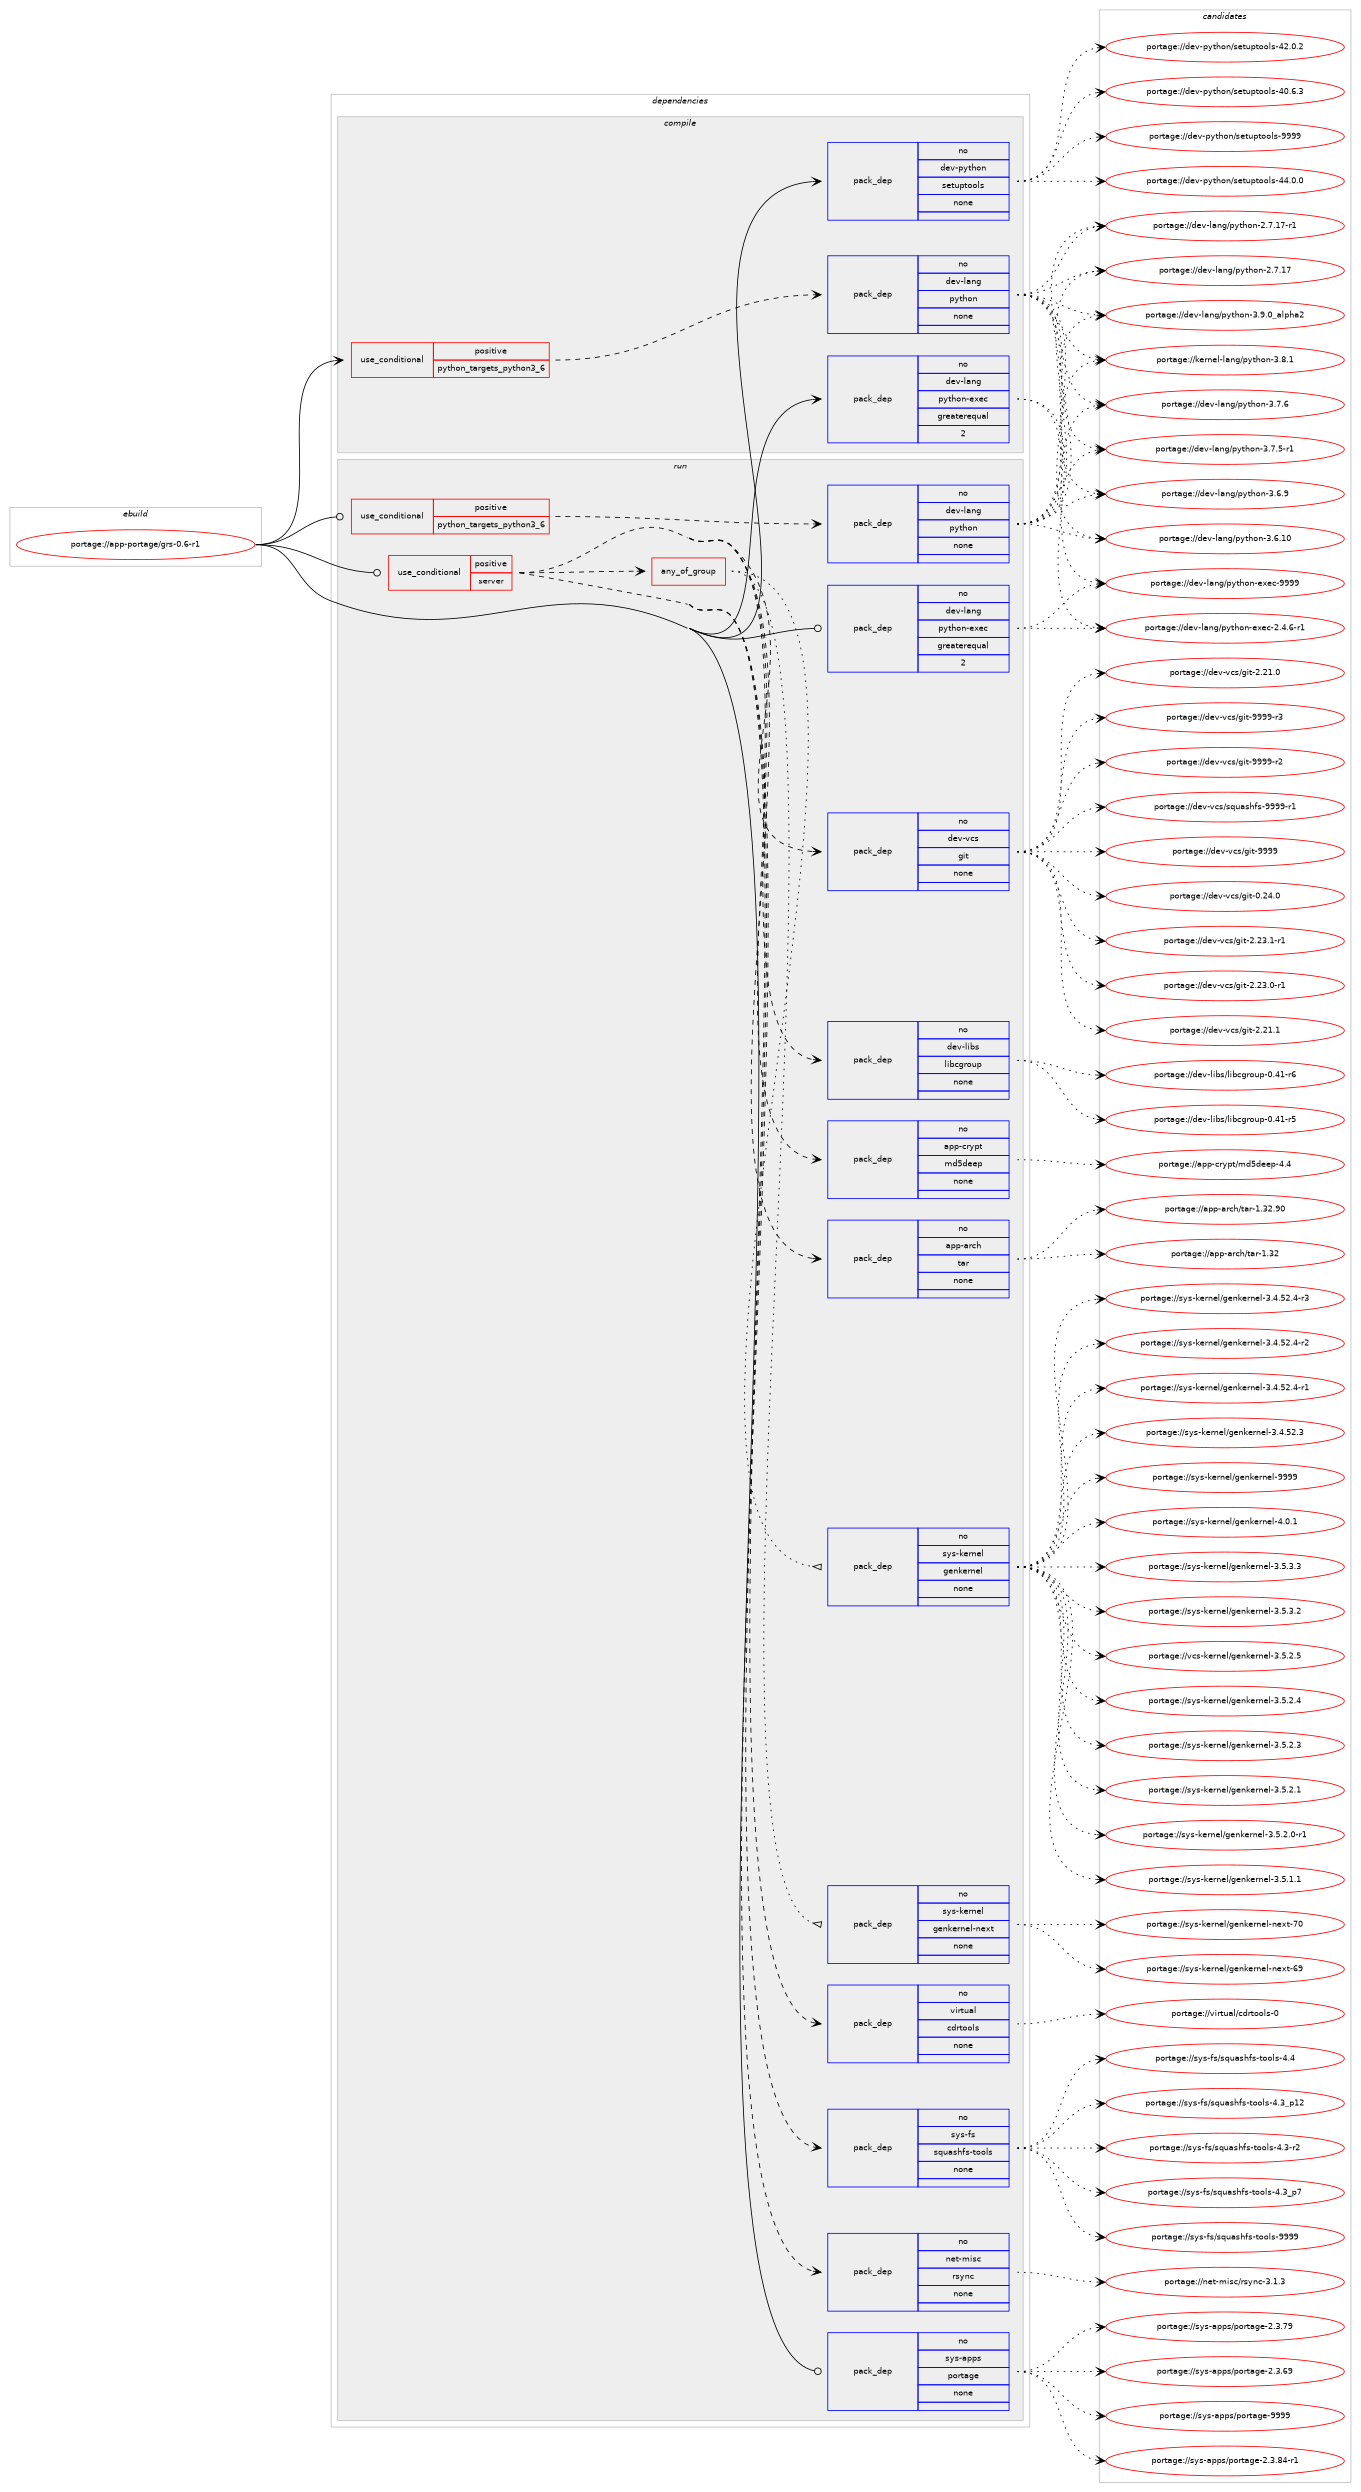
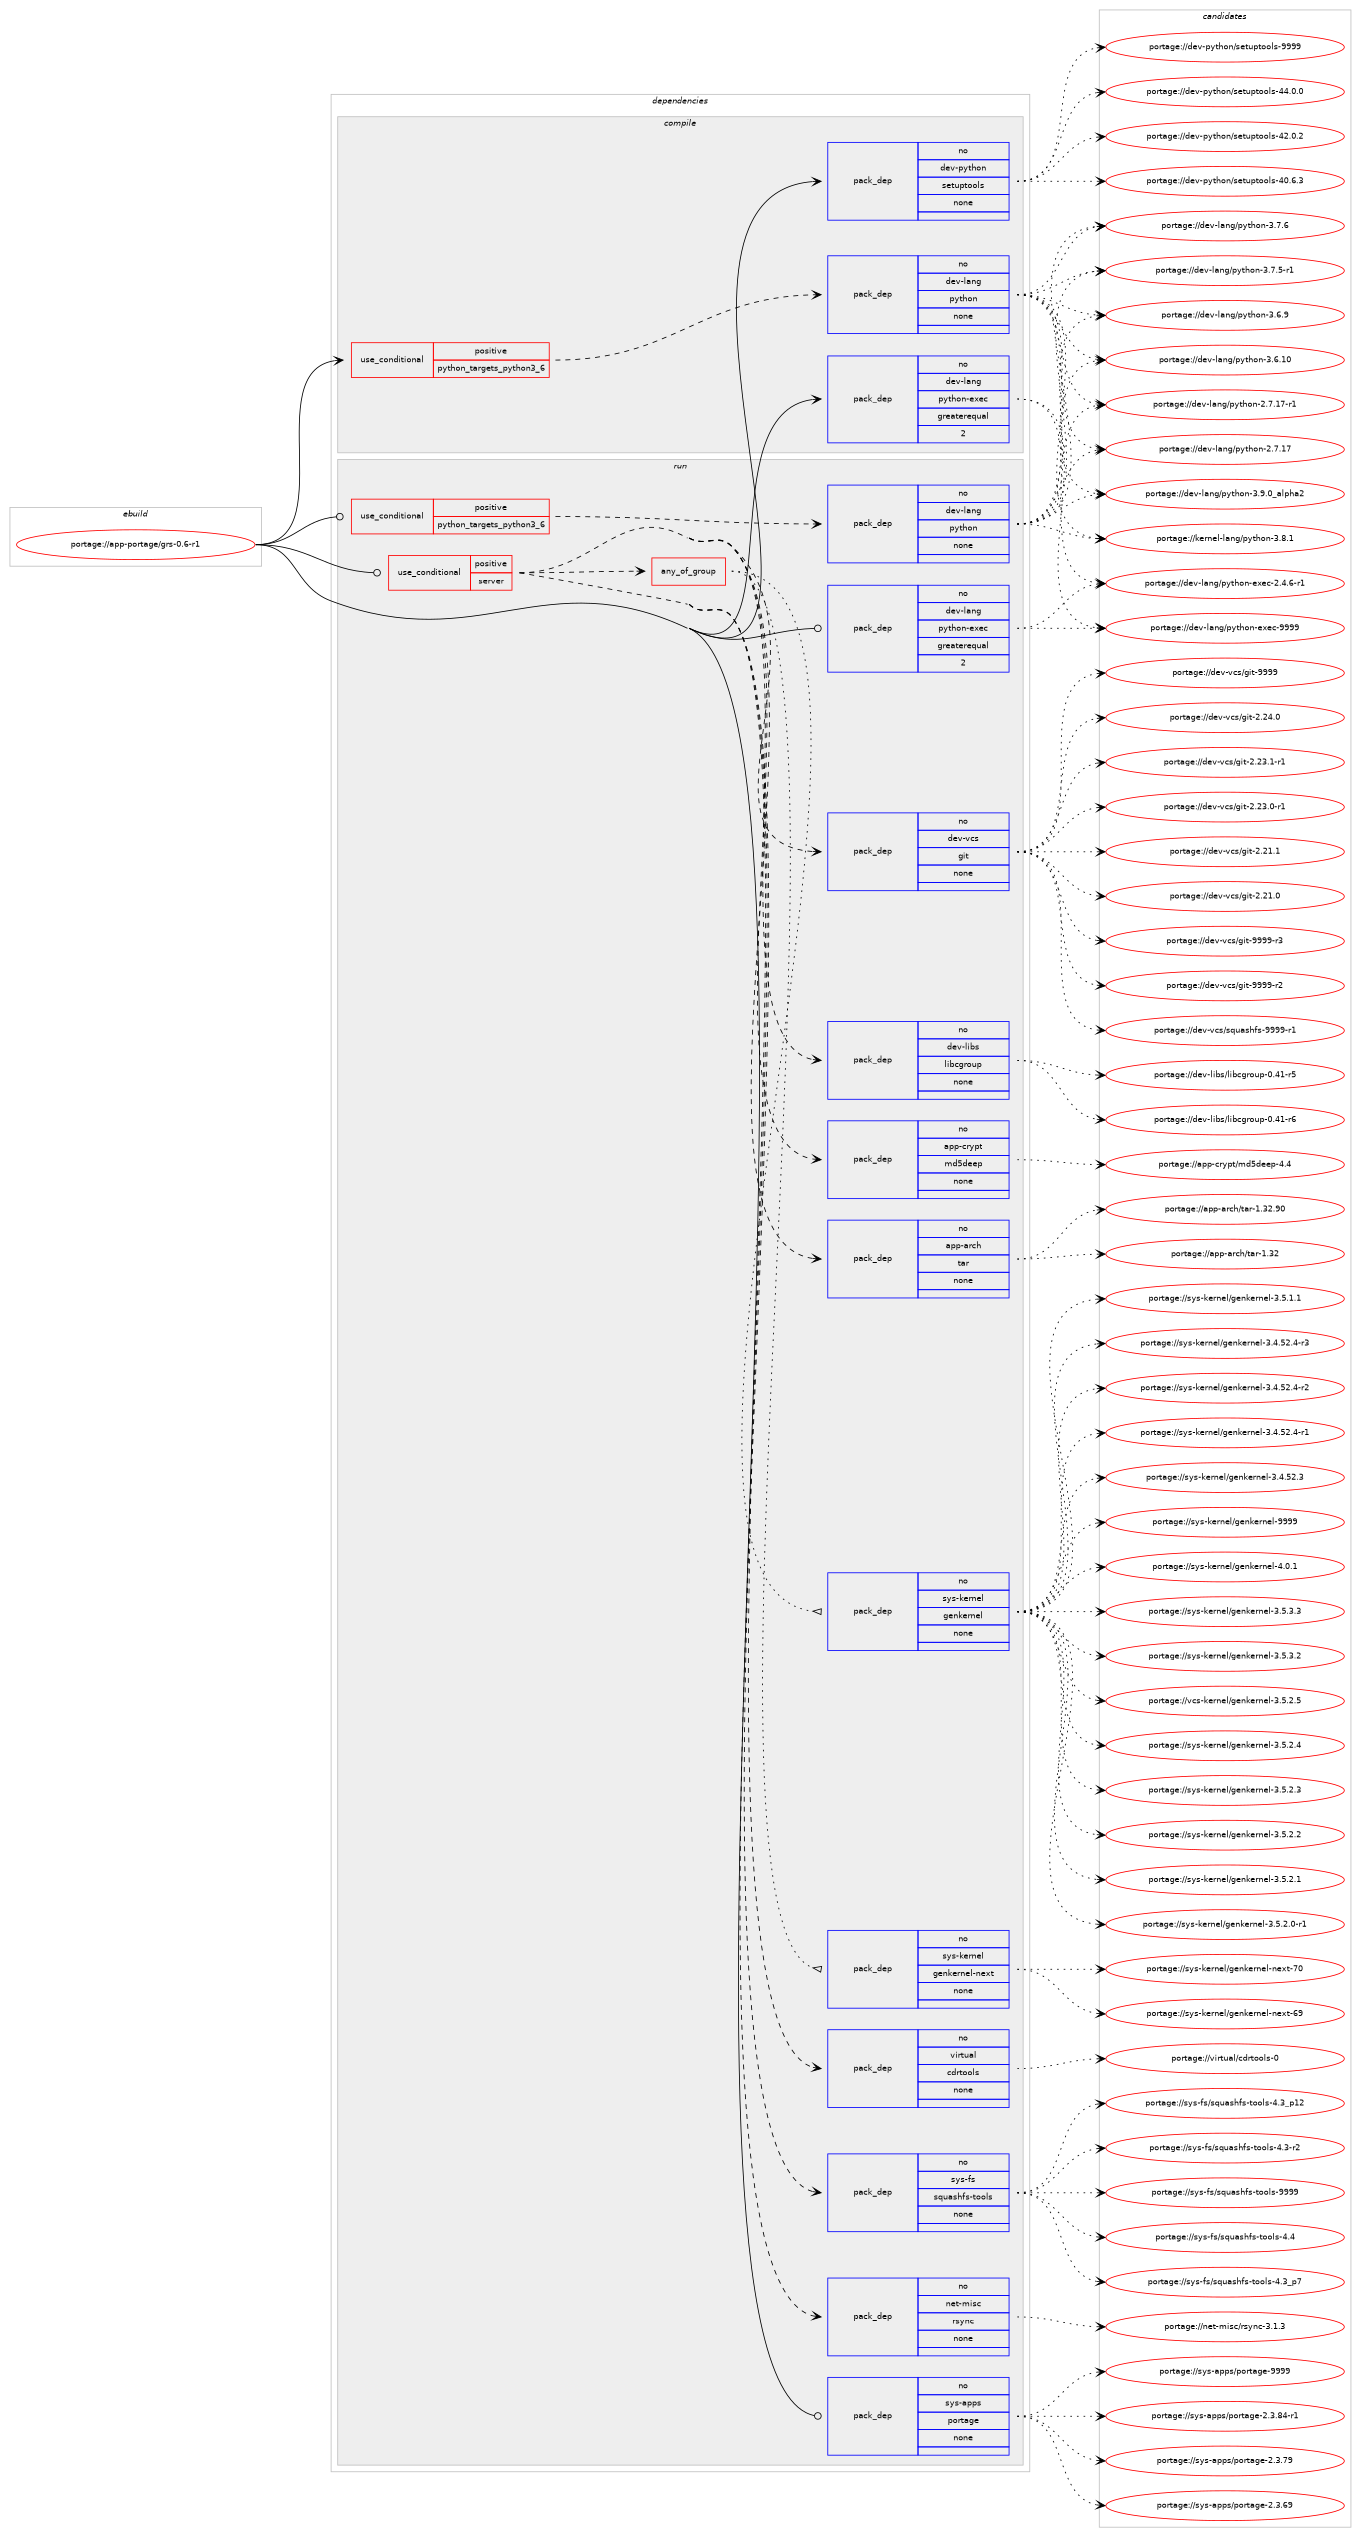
(1225, 896) -> (1225, 718)
none -> (1225, 1835)
